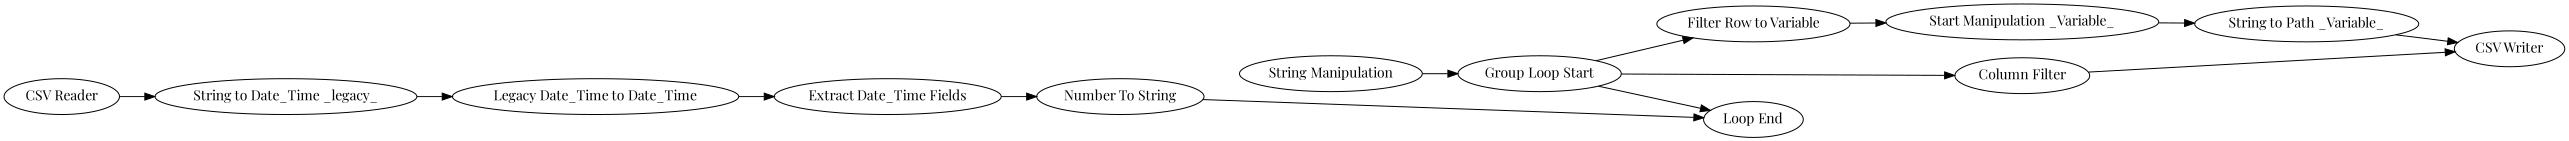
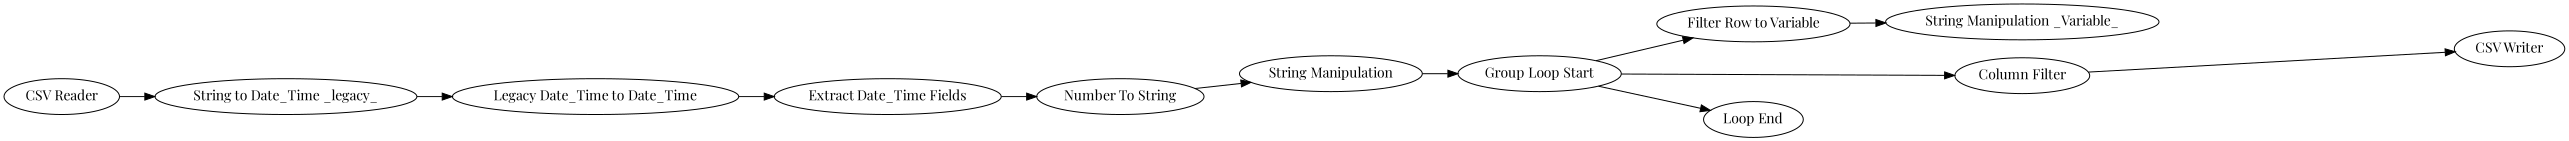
(2022, 22) -> (2022, 22)
(2307, 24) -> none
(1448, 108) -> (1218, 86)
